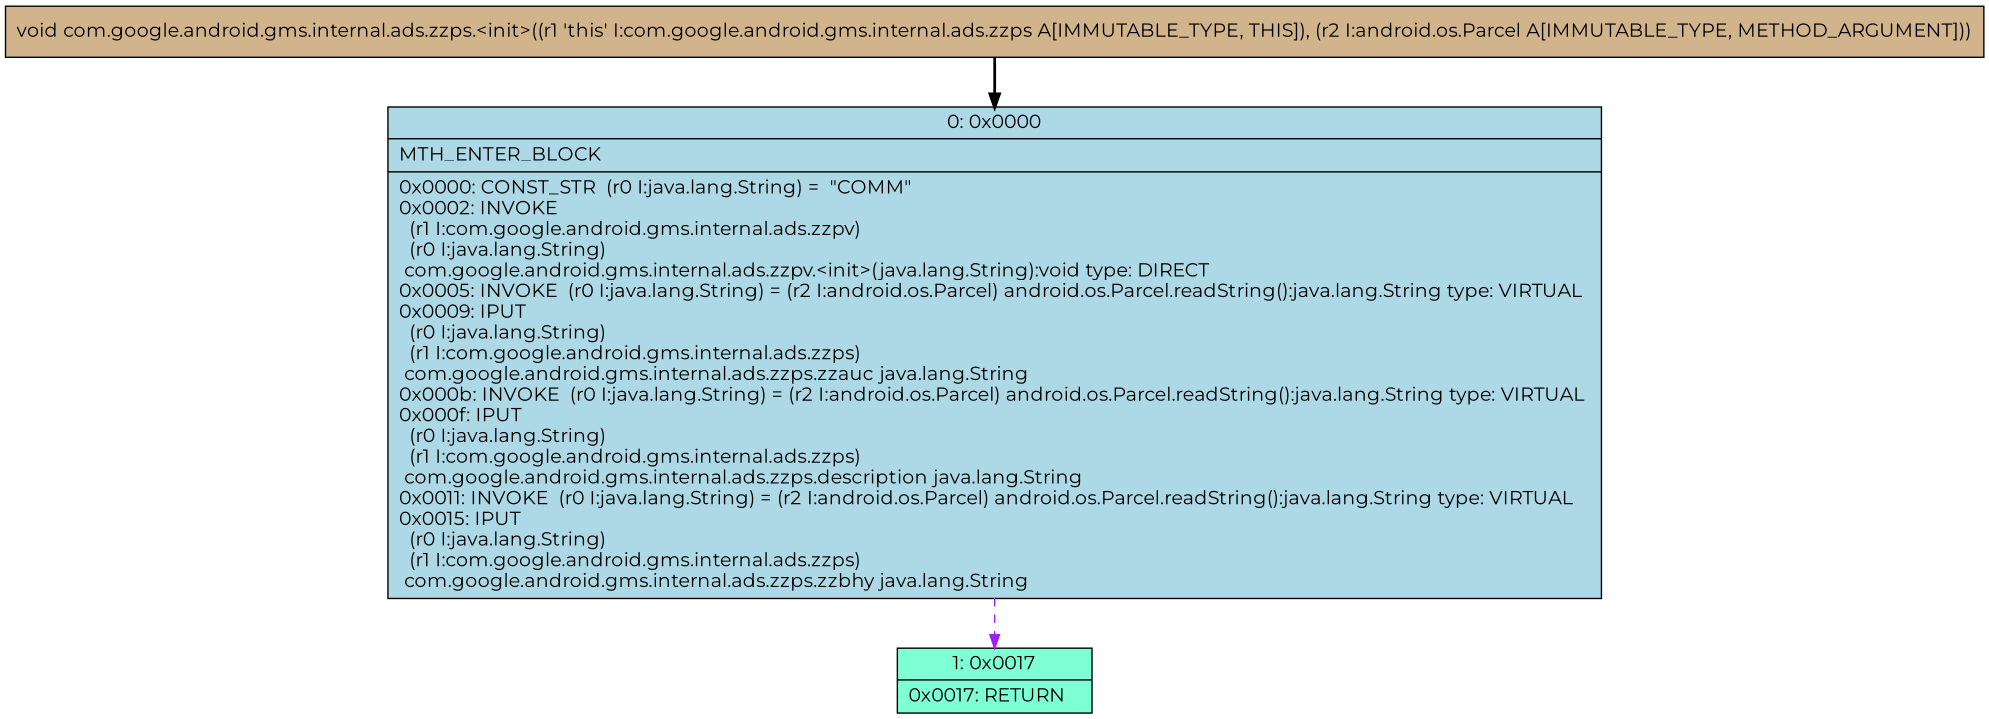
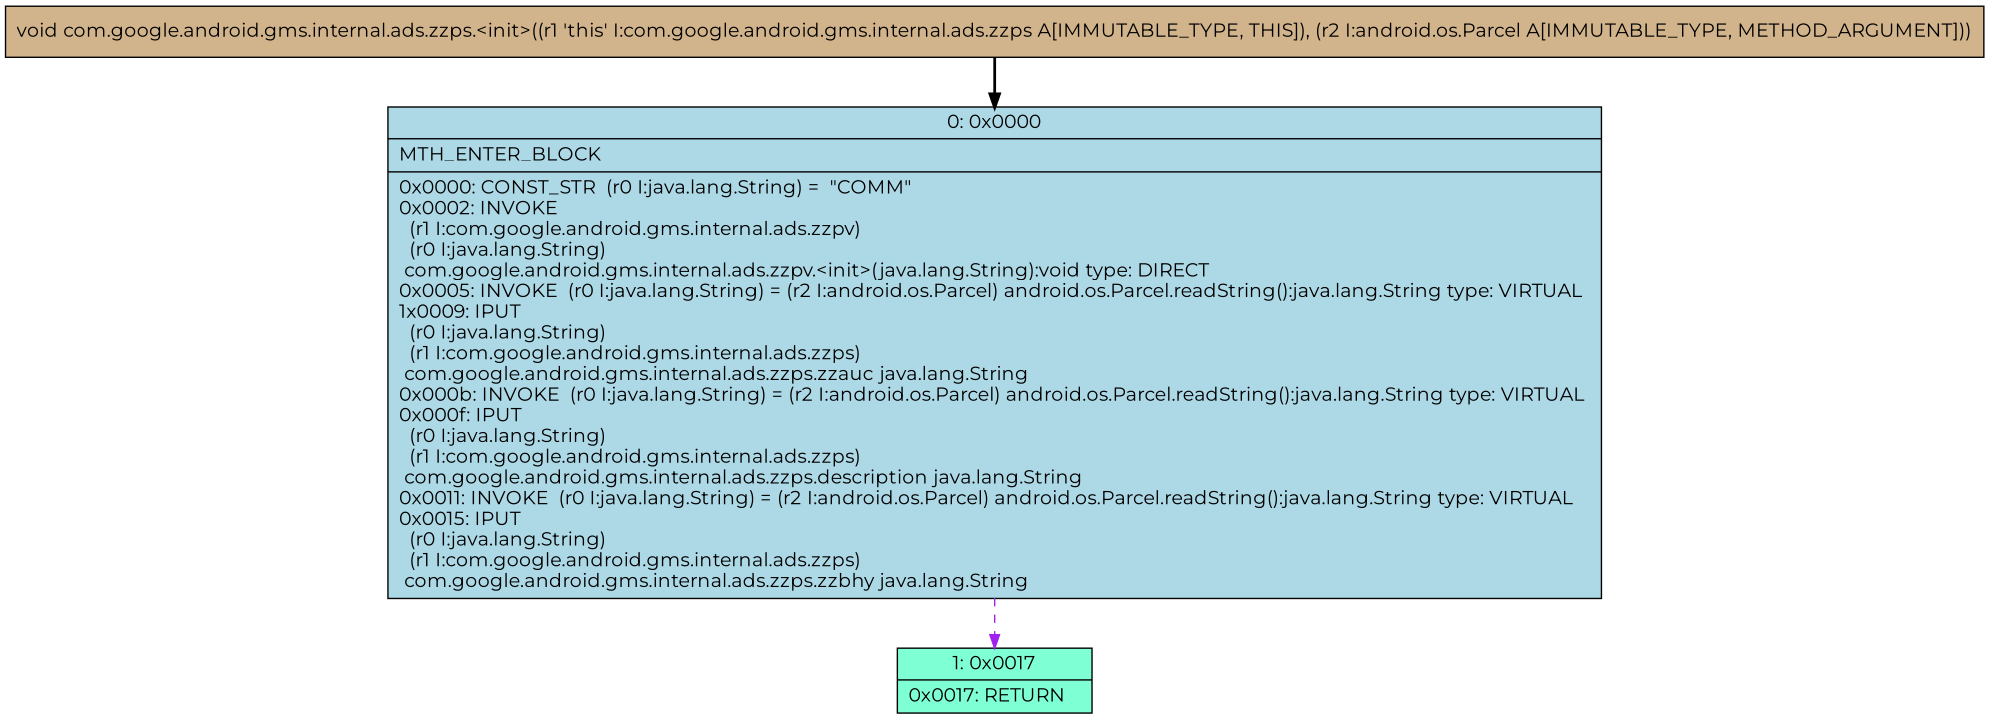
(468, 312) -> (466, 312)
